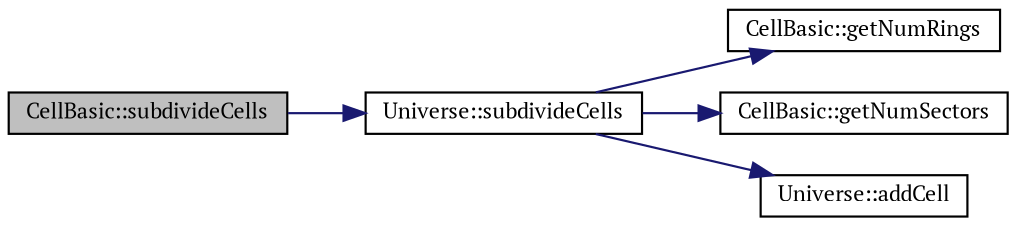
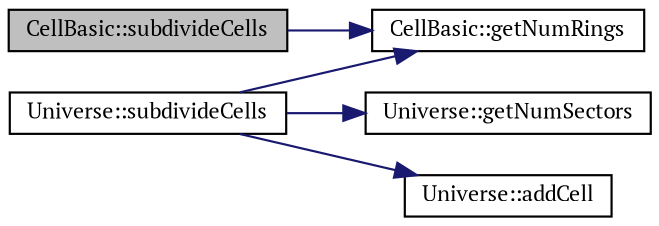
(316, 113) -> (319, 30)
(864, 113) -> (508, 113)
